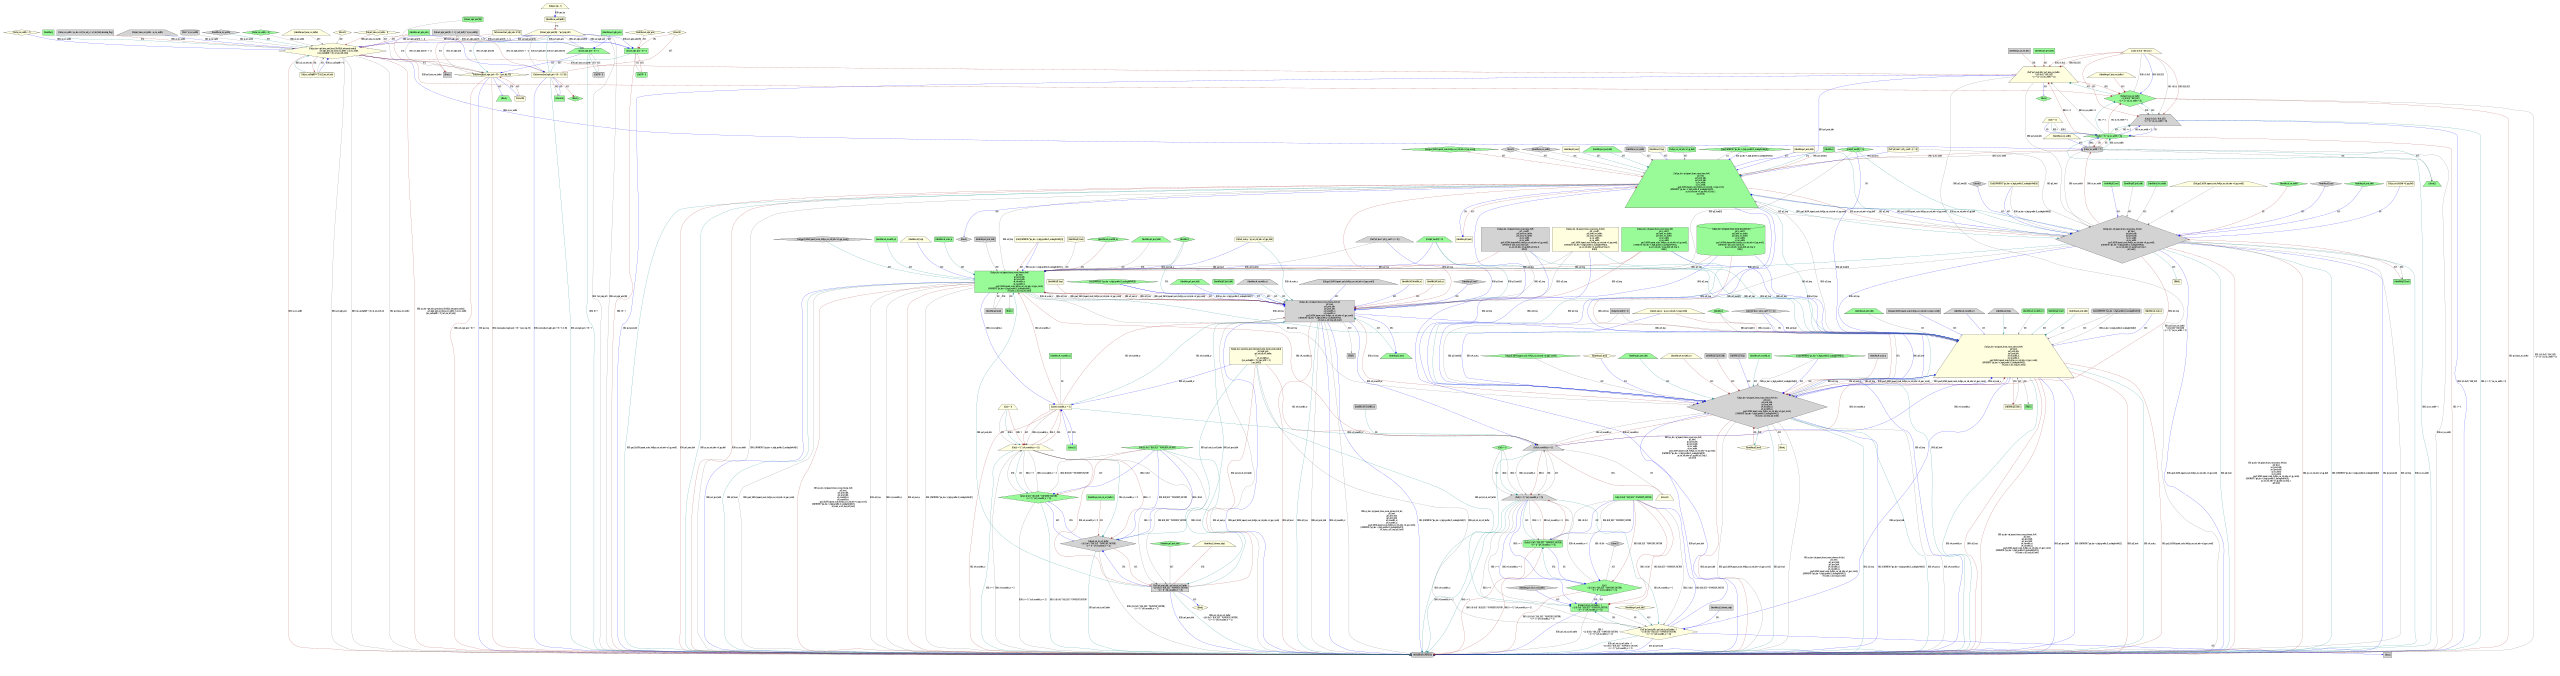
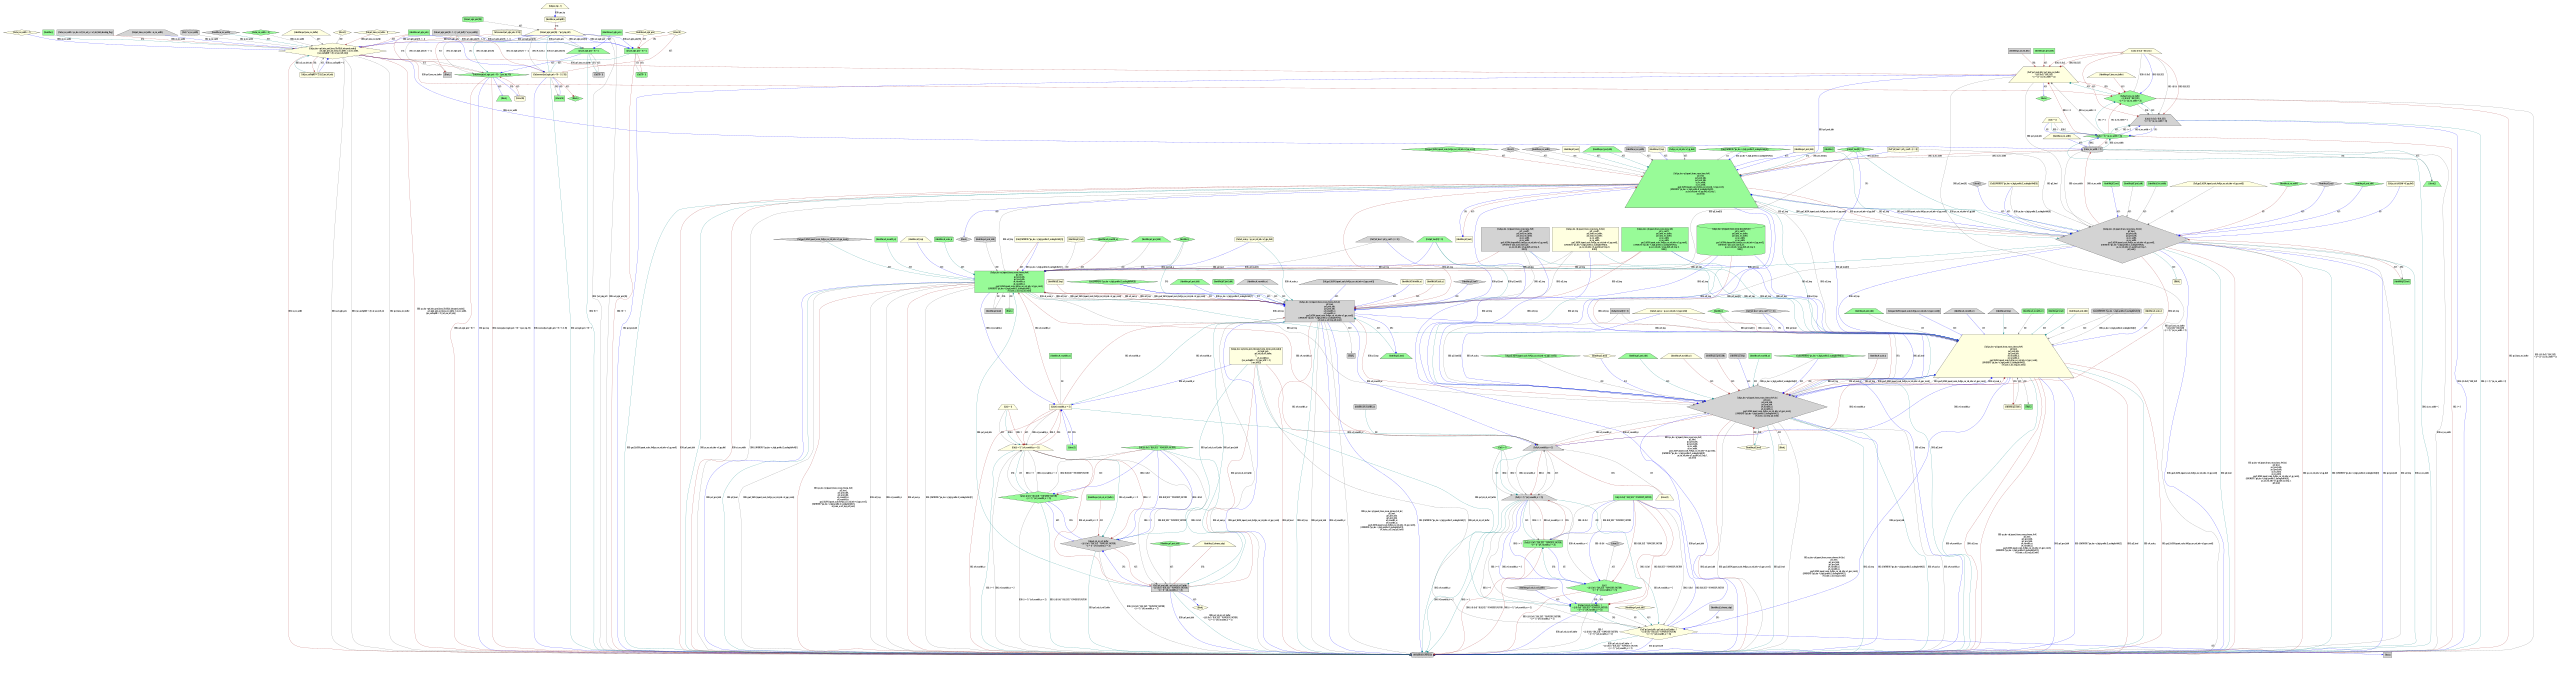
(390, 51) -> (510, 25)
(538, 51) -> (538, 51)
(492, 75) -> (492, 75)
(2098, 141) -> none
